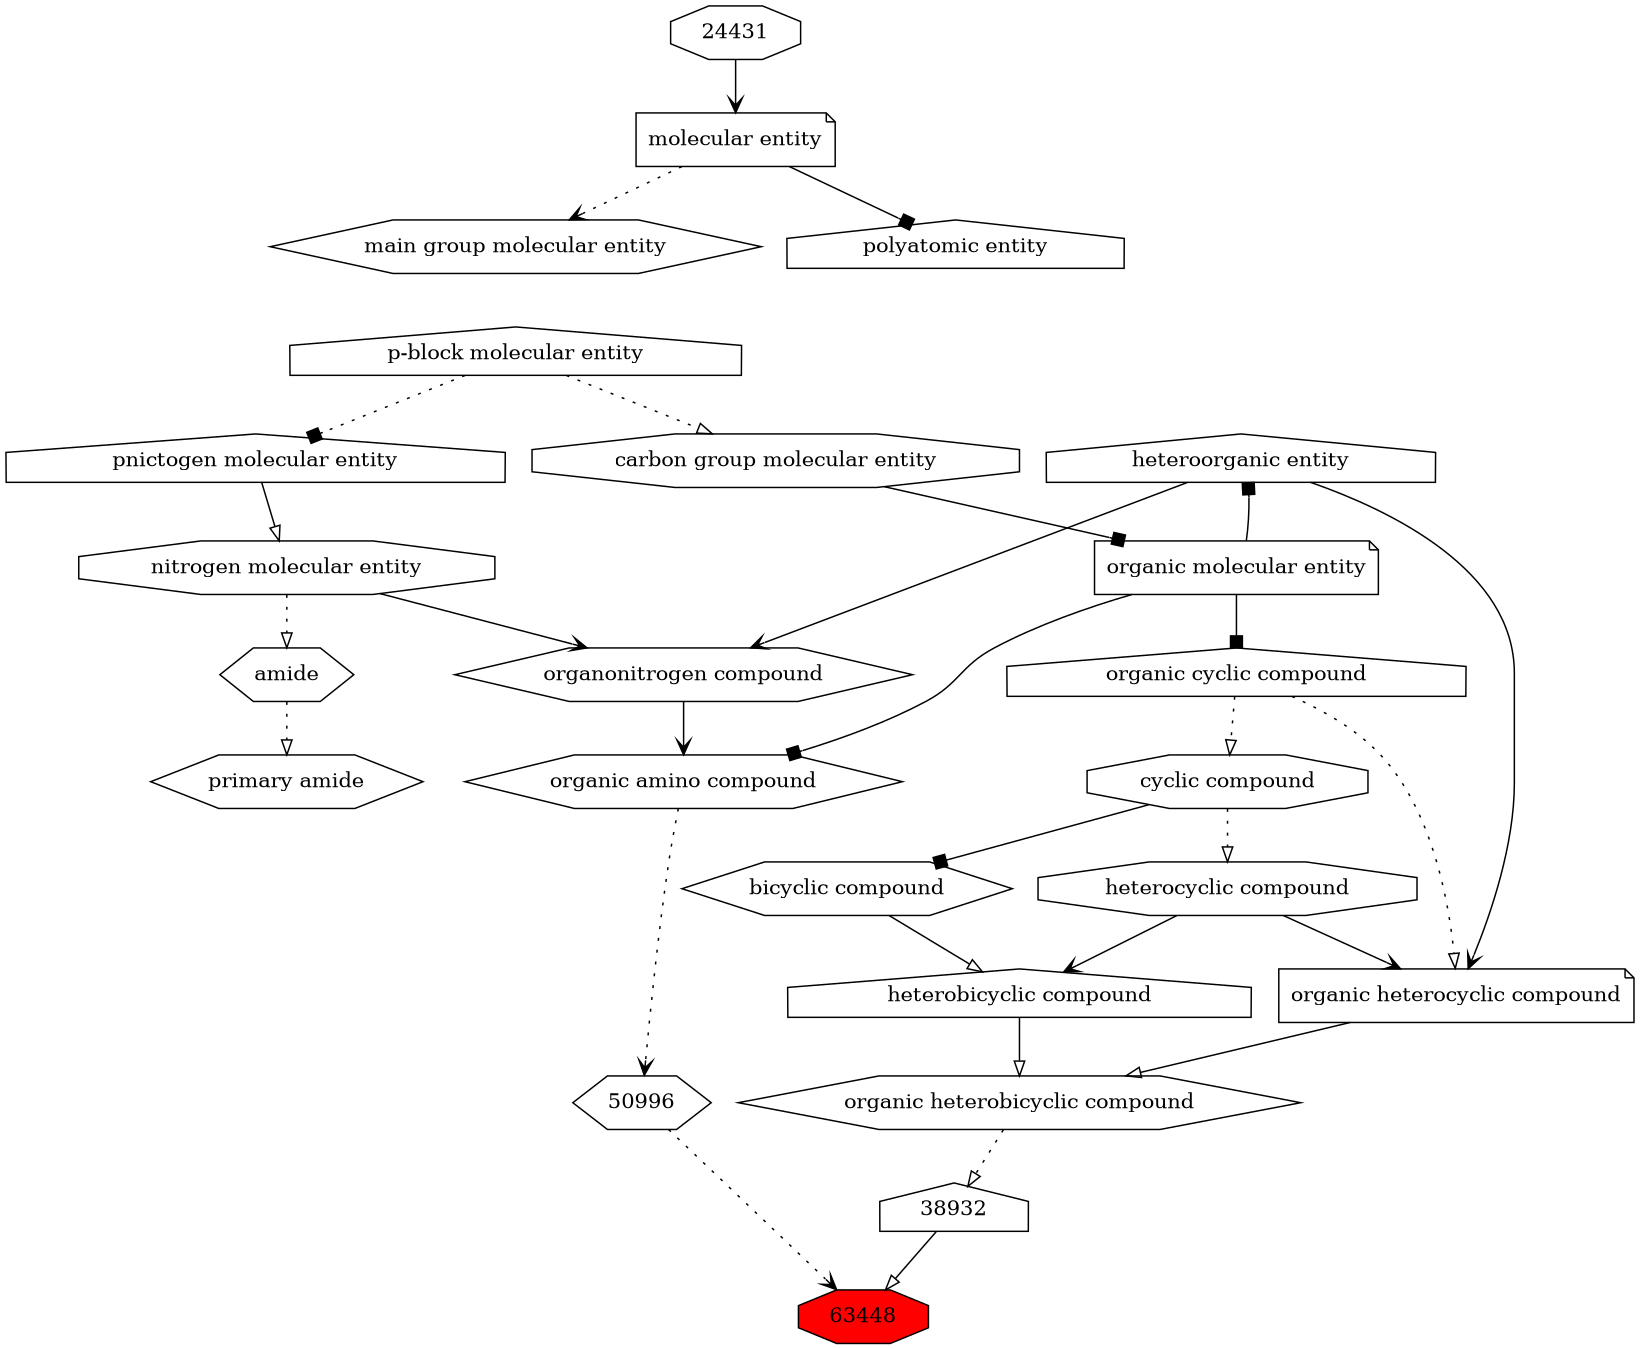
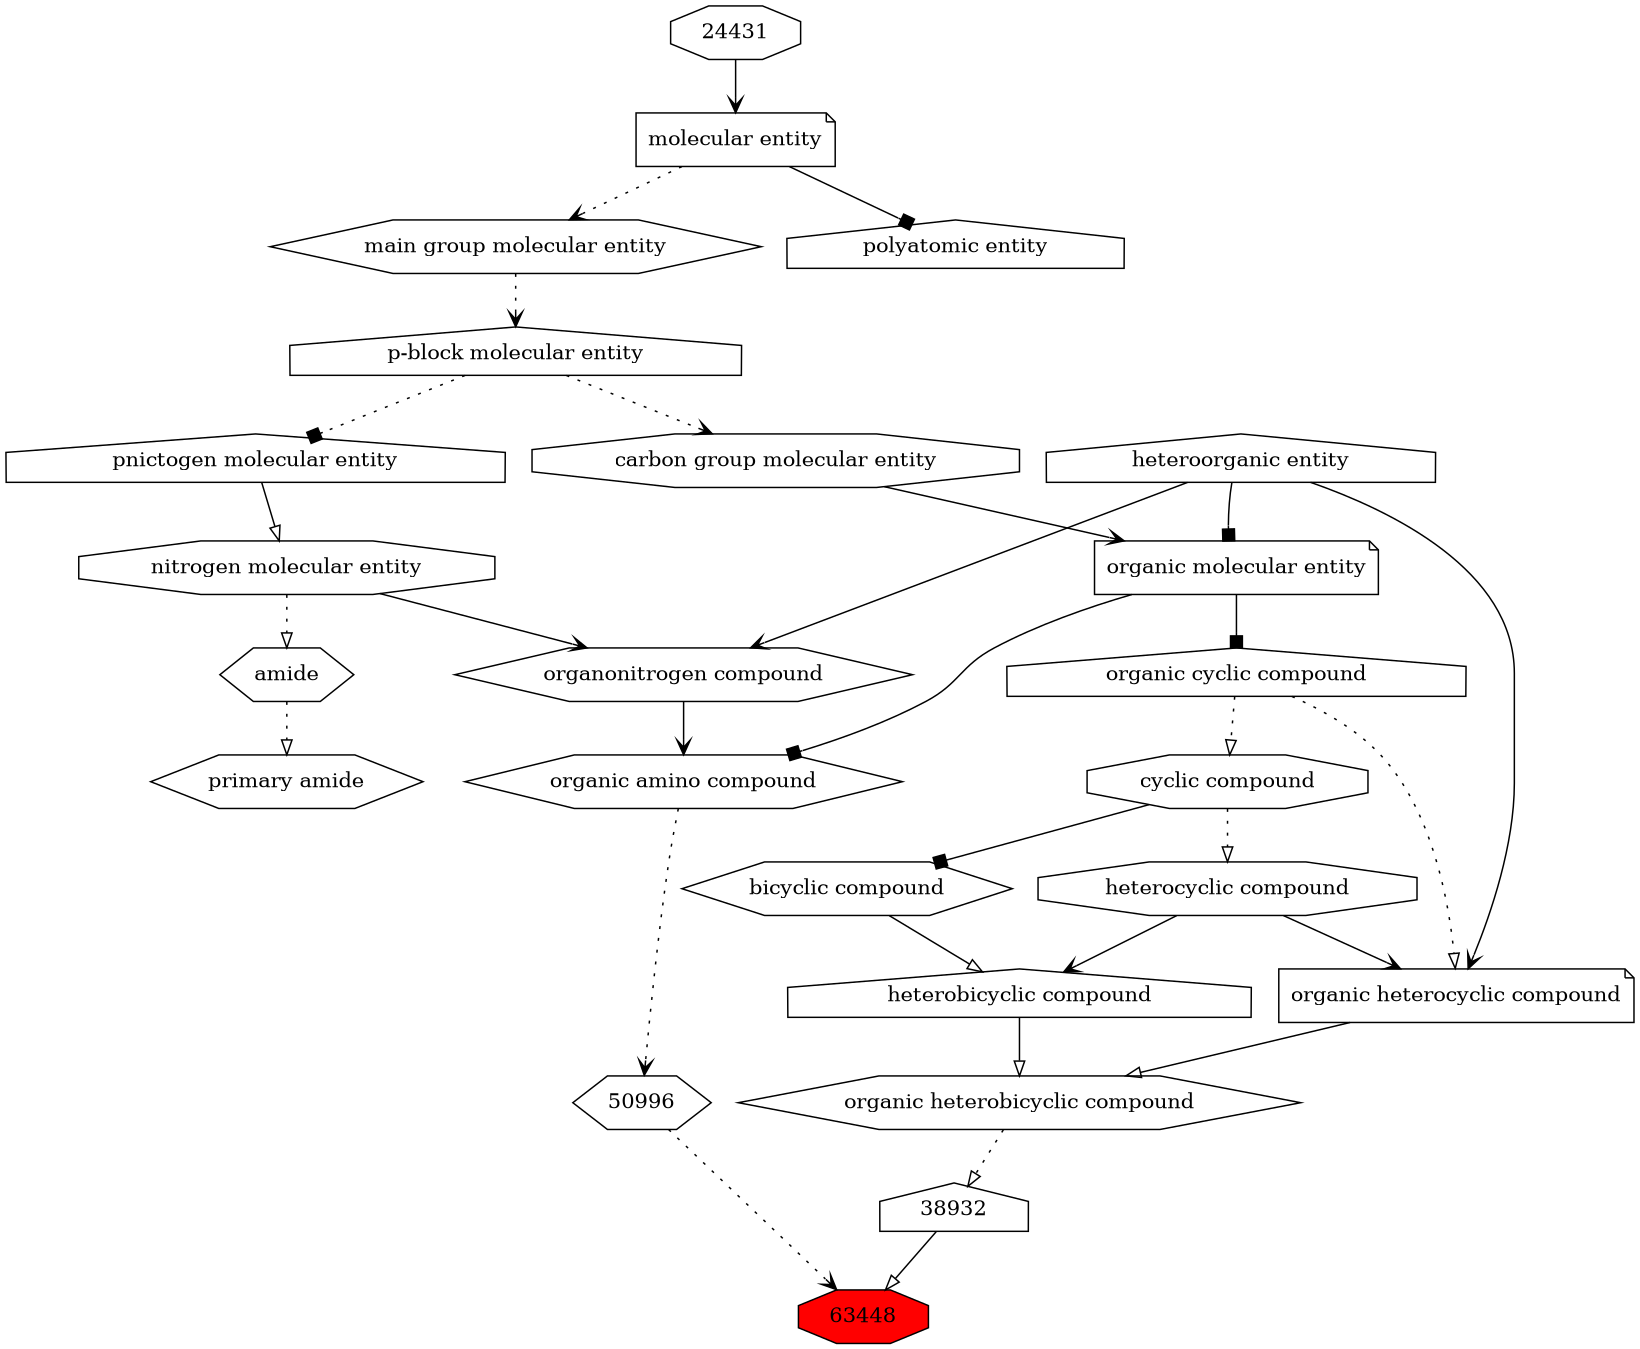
none -> (516, 293)
(632, 402) -> (632, 402)
(997, 512) -> (997, 512)
(1248, 519) -> (1229, 504)
